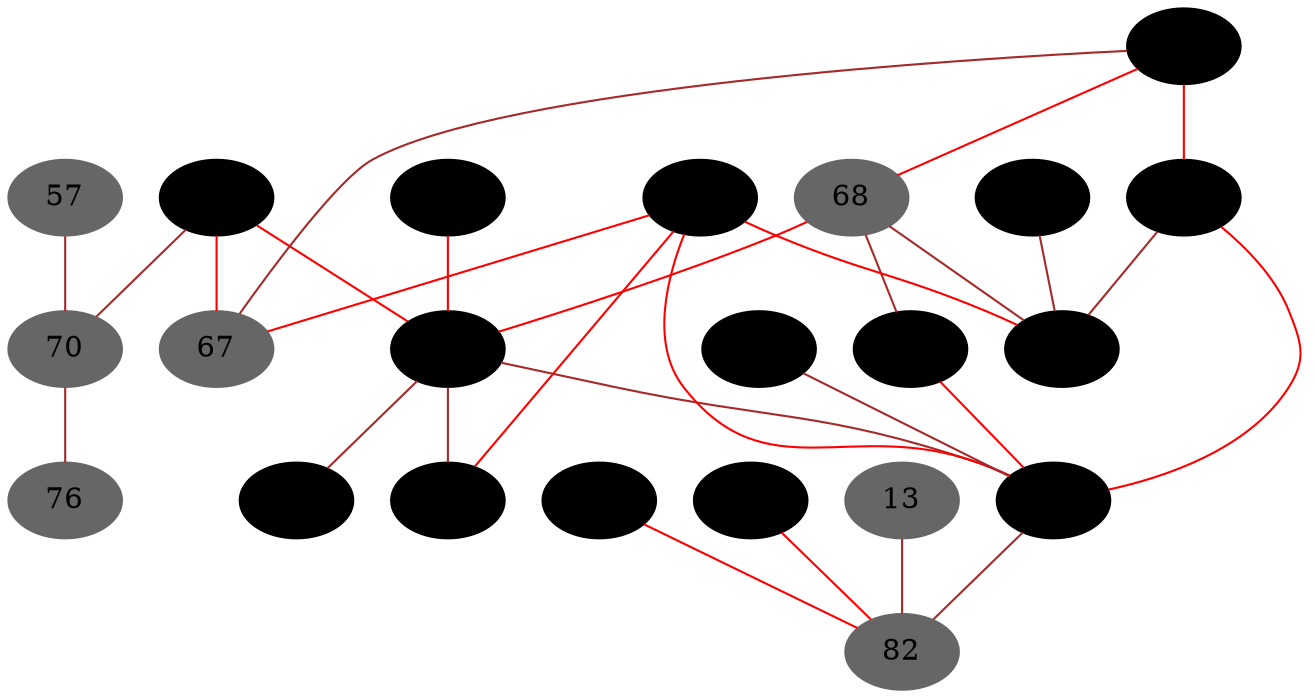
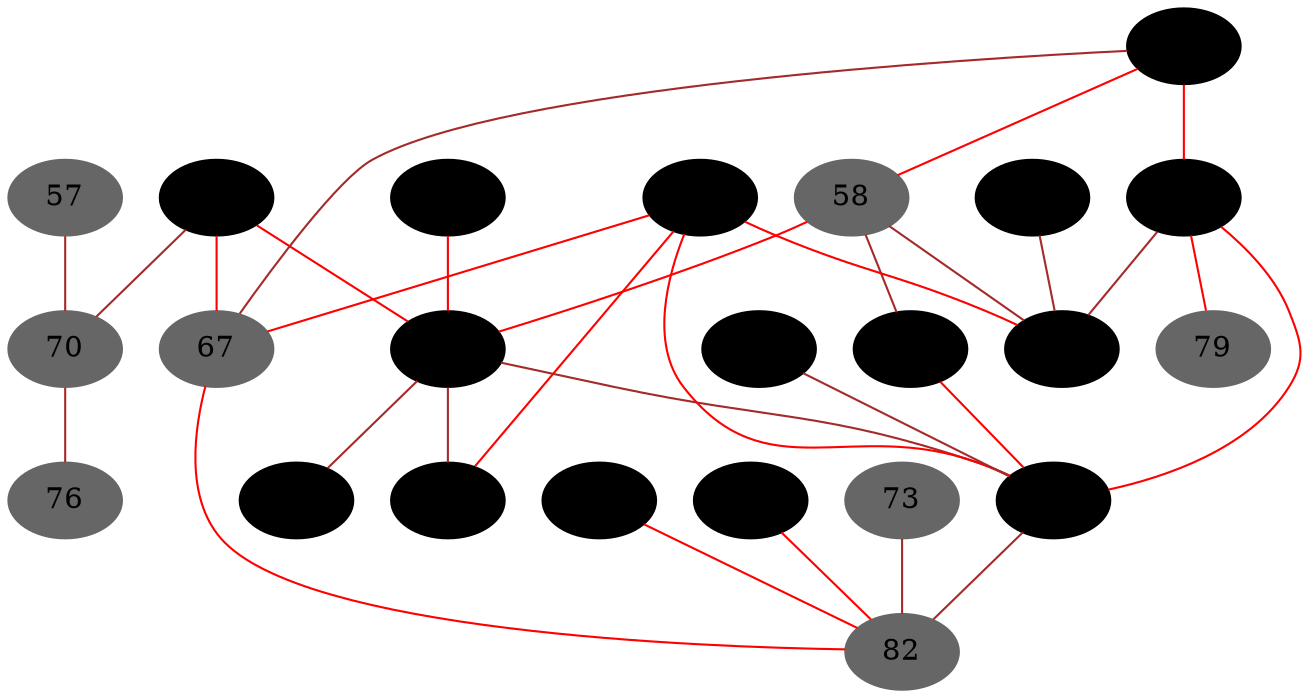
(852, 198) -> (852, 198)
none -> (1213, 349)
(902, 500) -> (902, 500)
none -> (446, 619)
